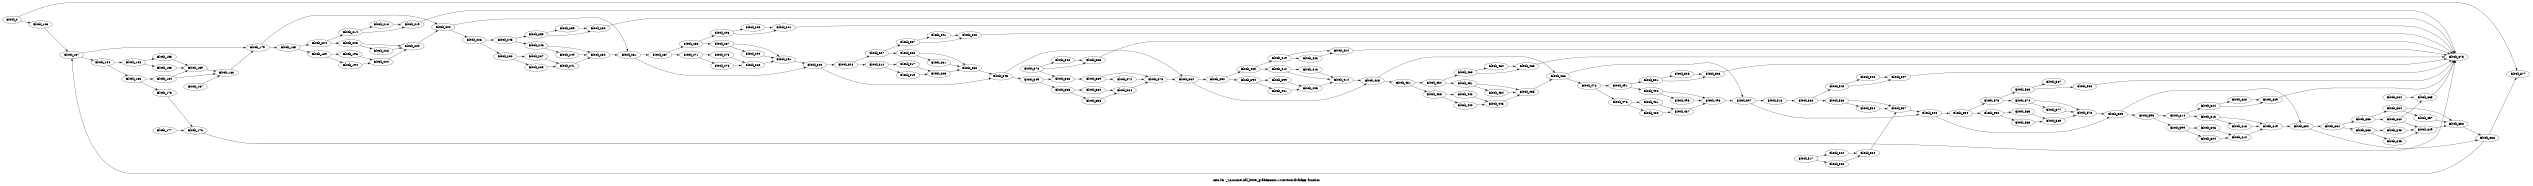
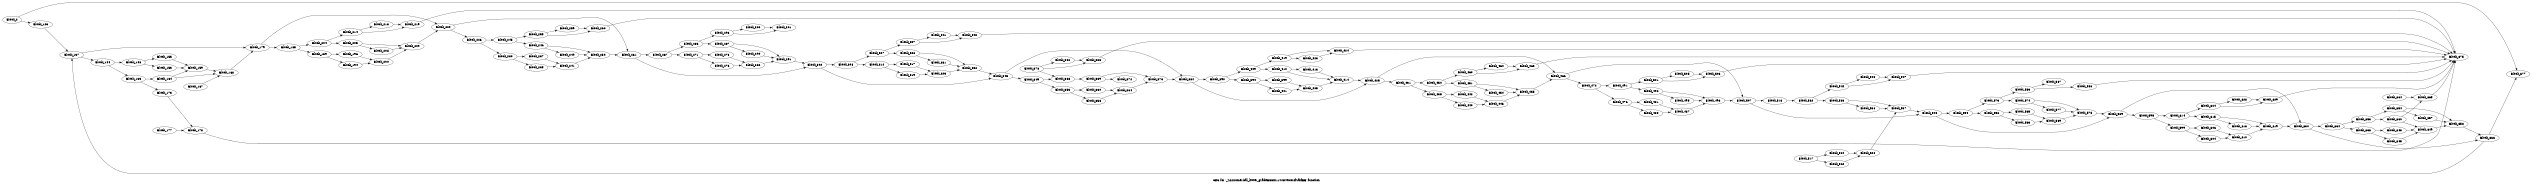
(1628, 26) -> none
(1139, 79) -> none
